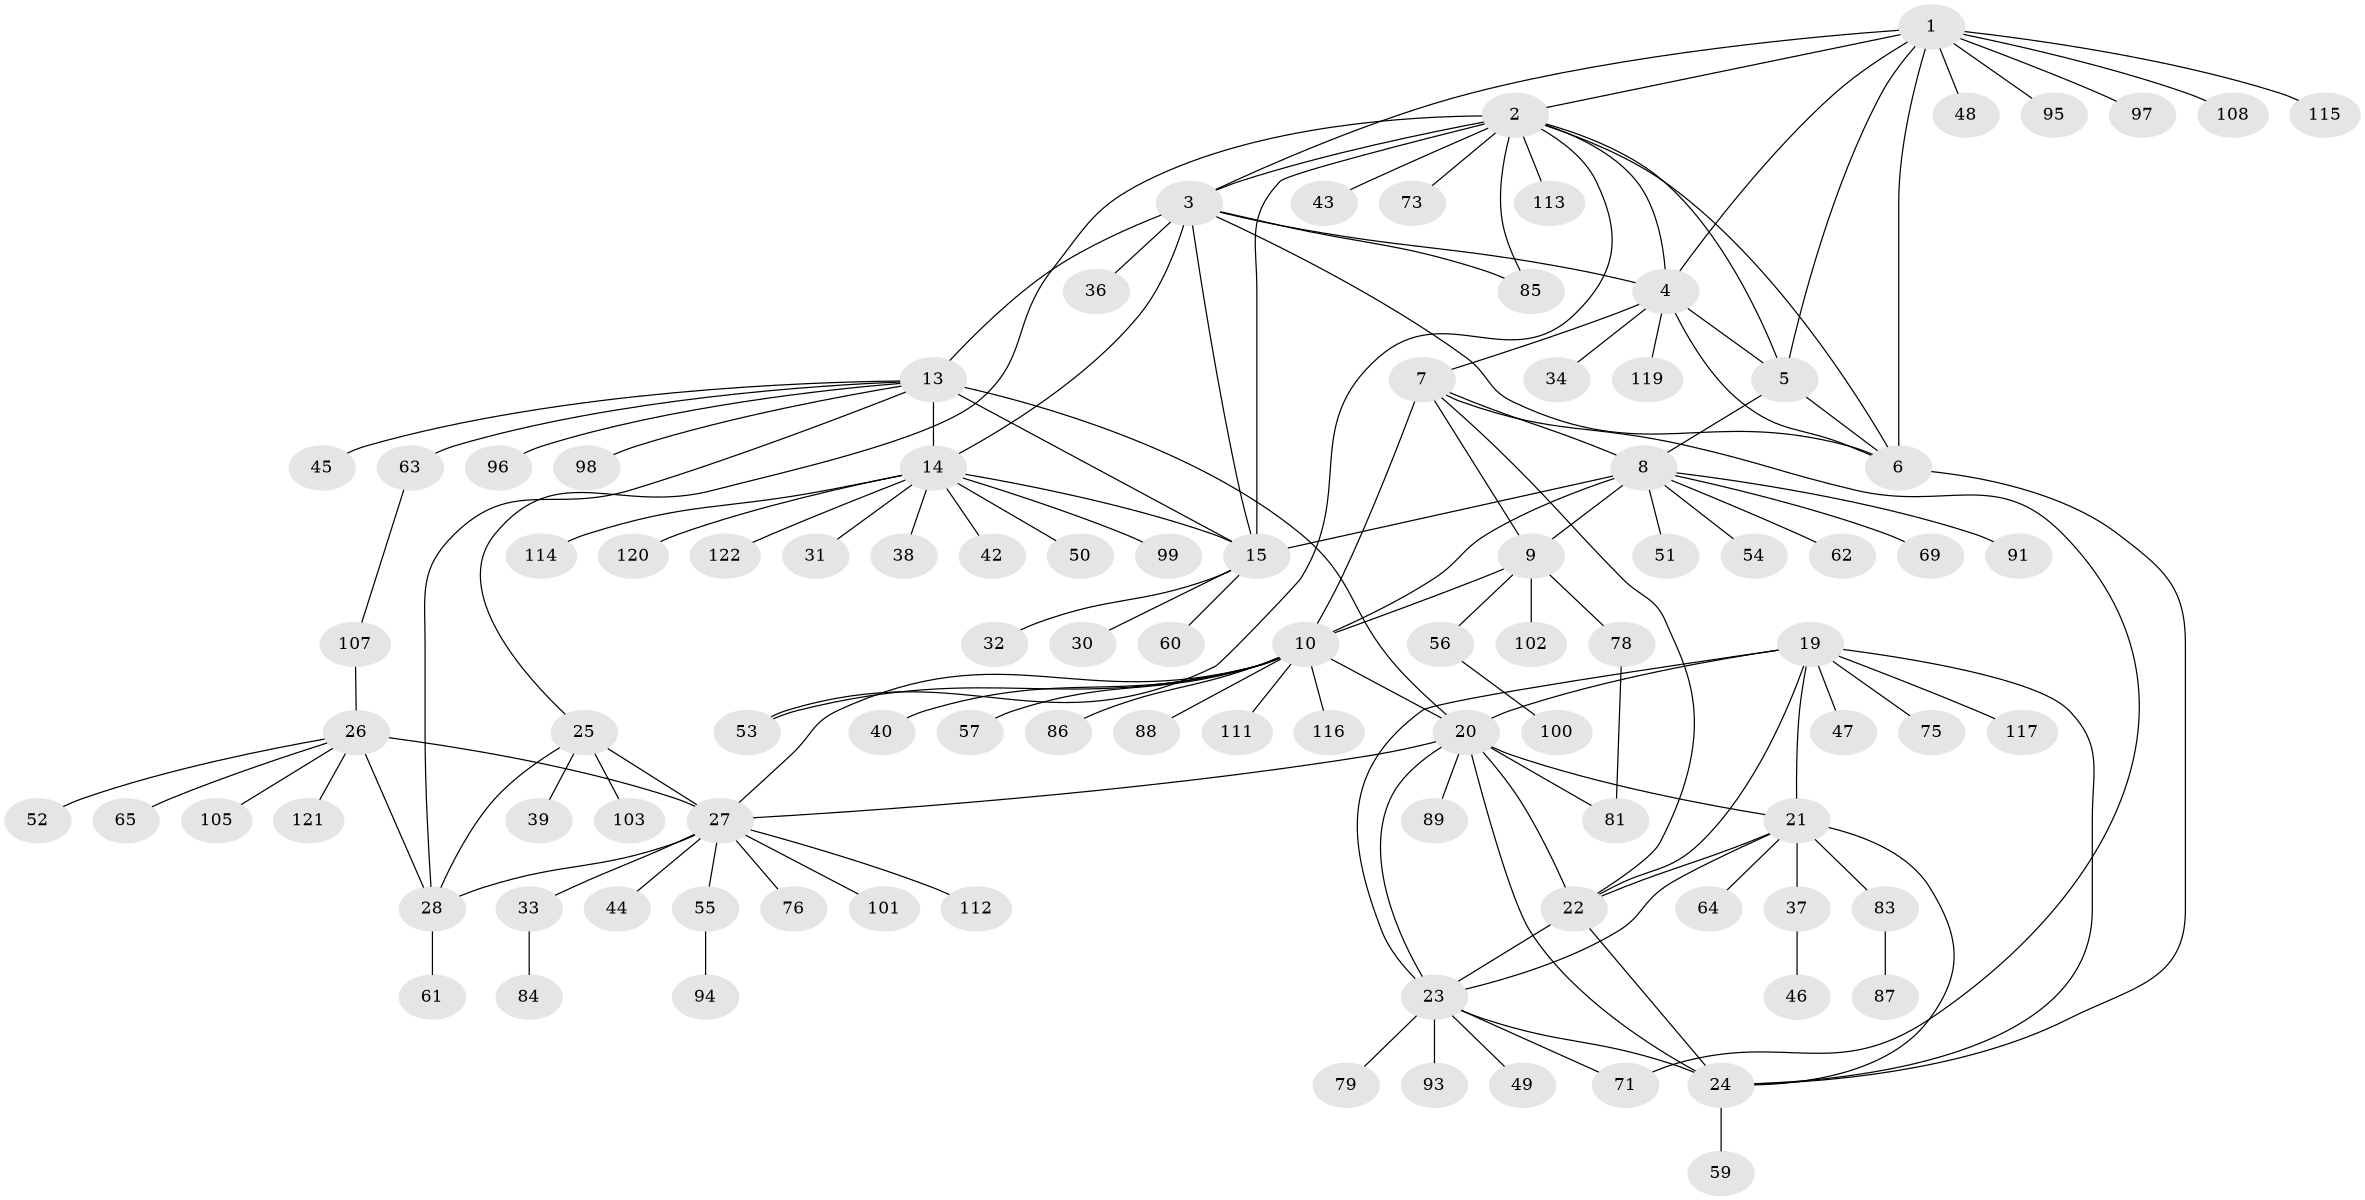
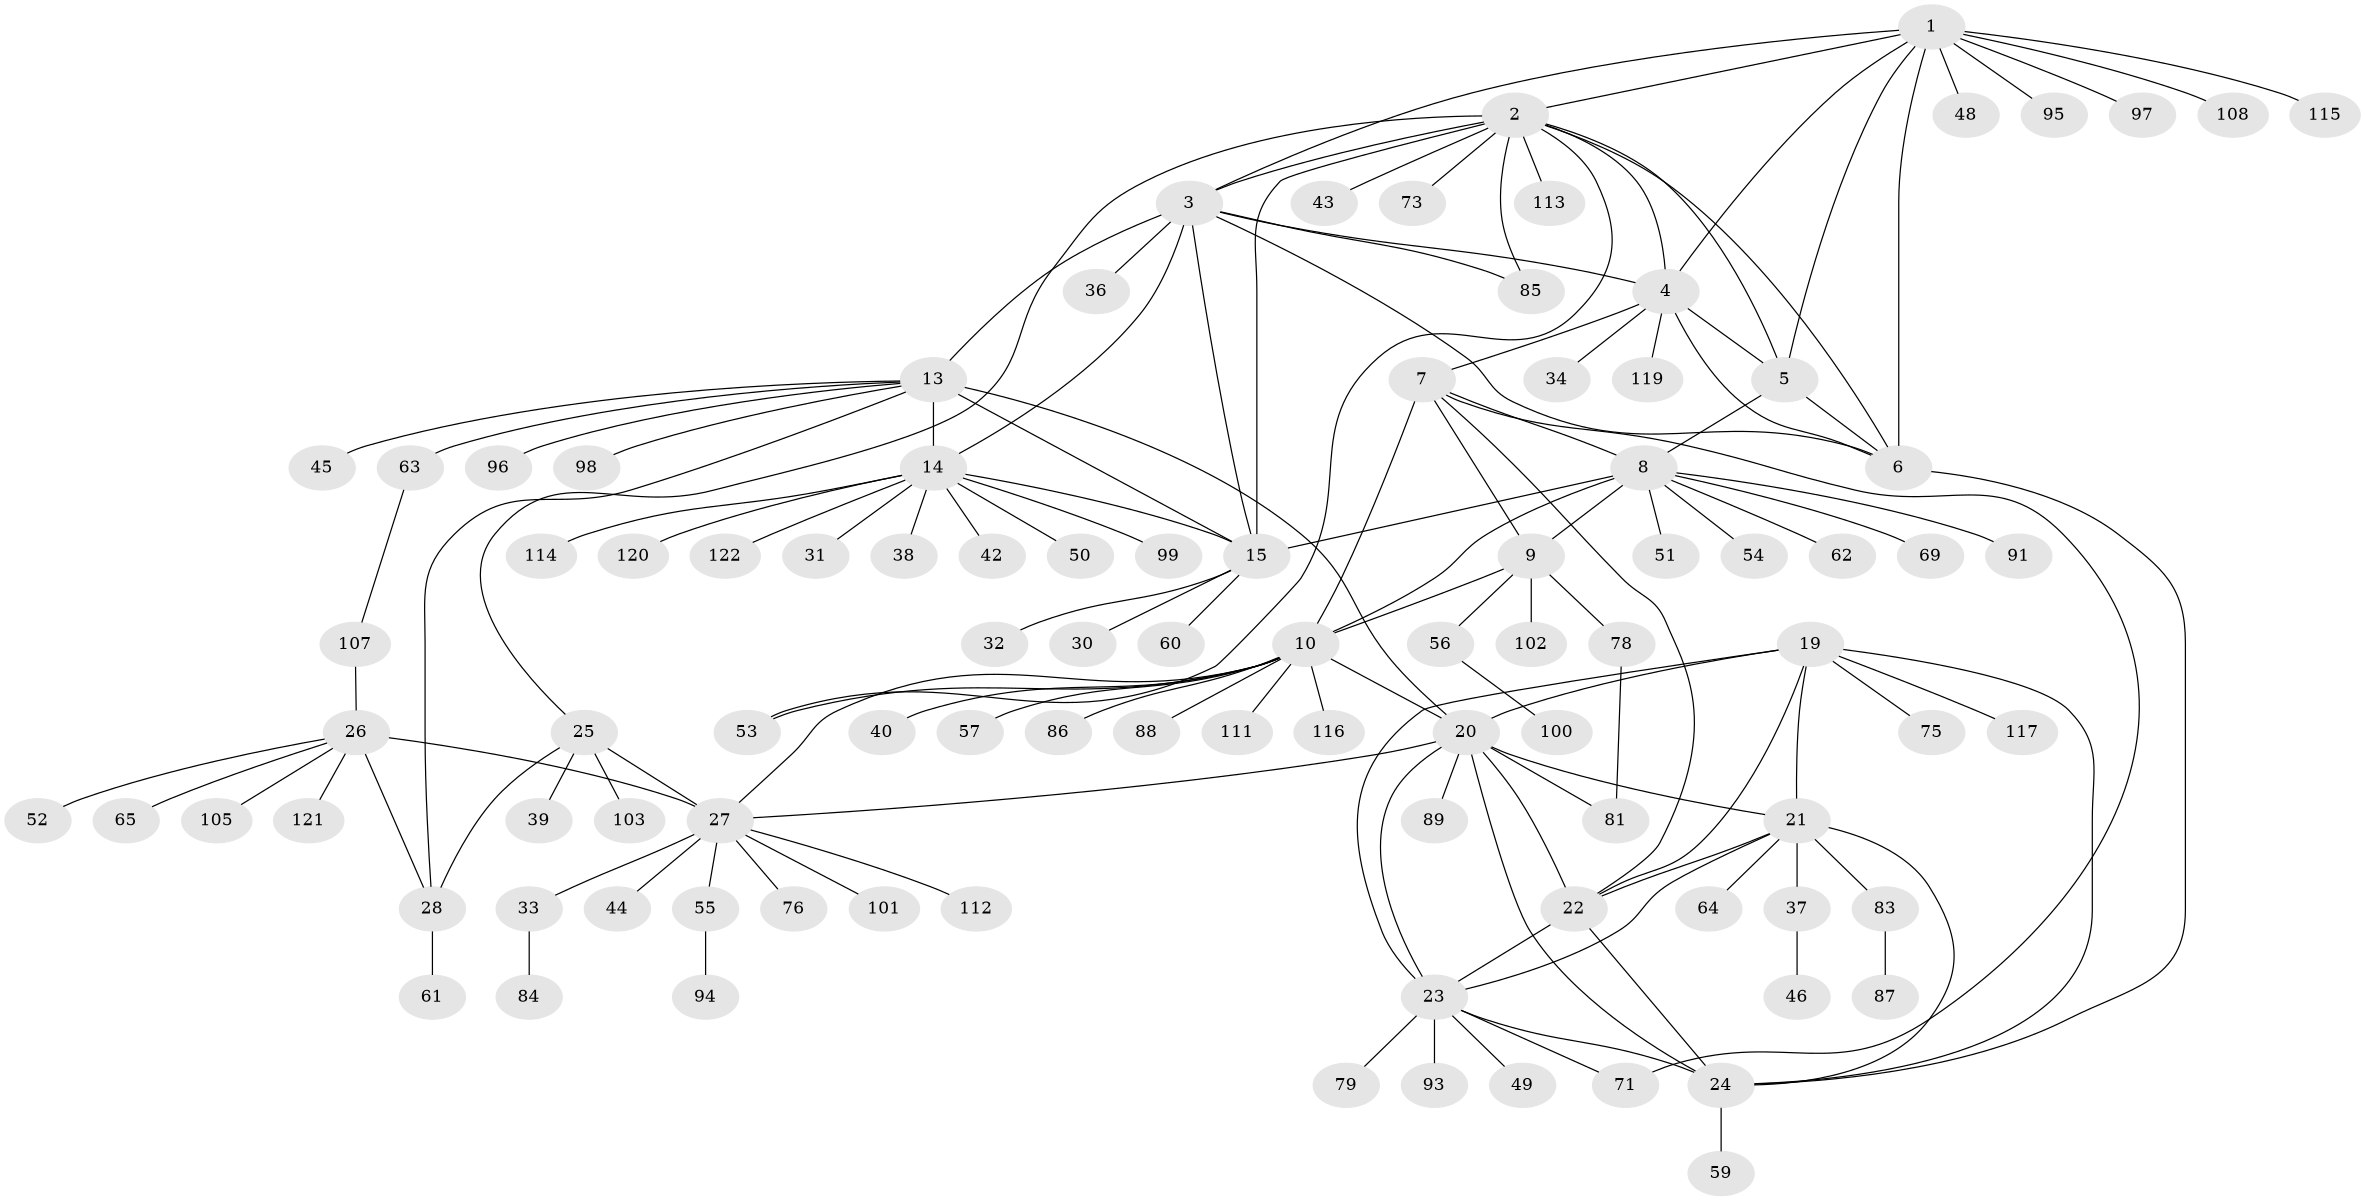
(1844, 733) -> none
(578, 866) -> none
